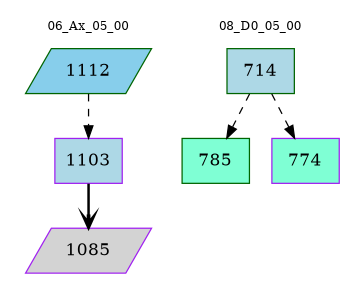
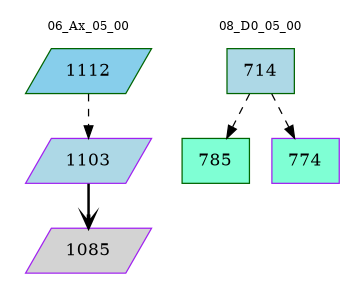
(89, 161) -> (89, 161)
